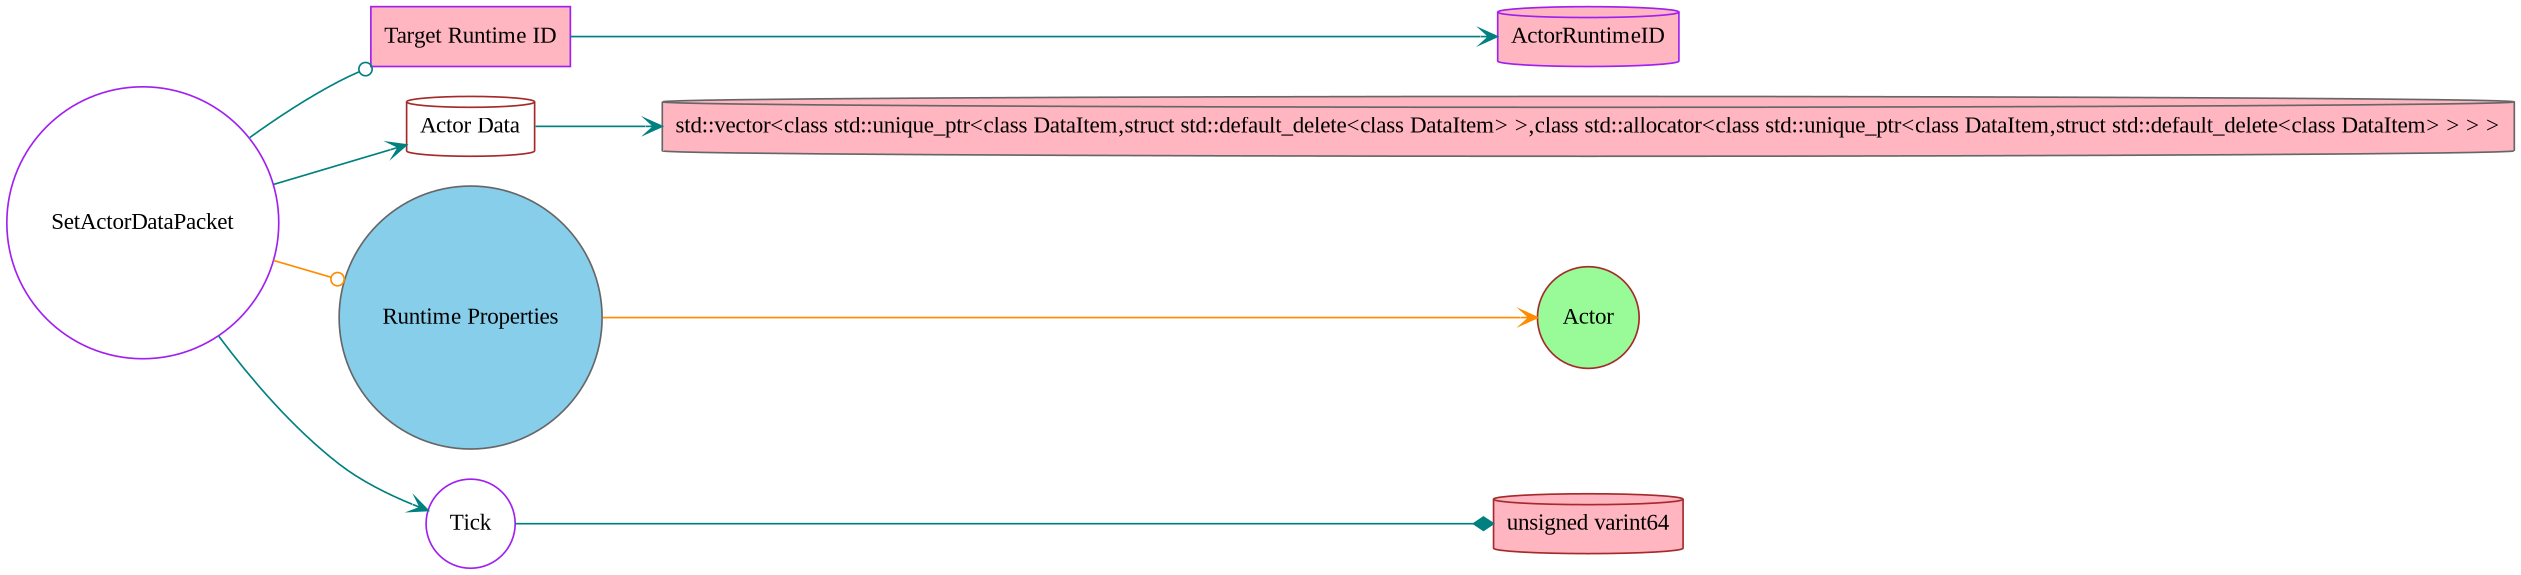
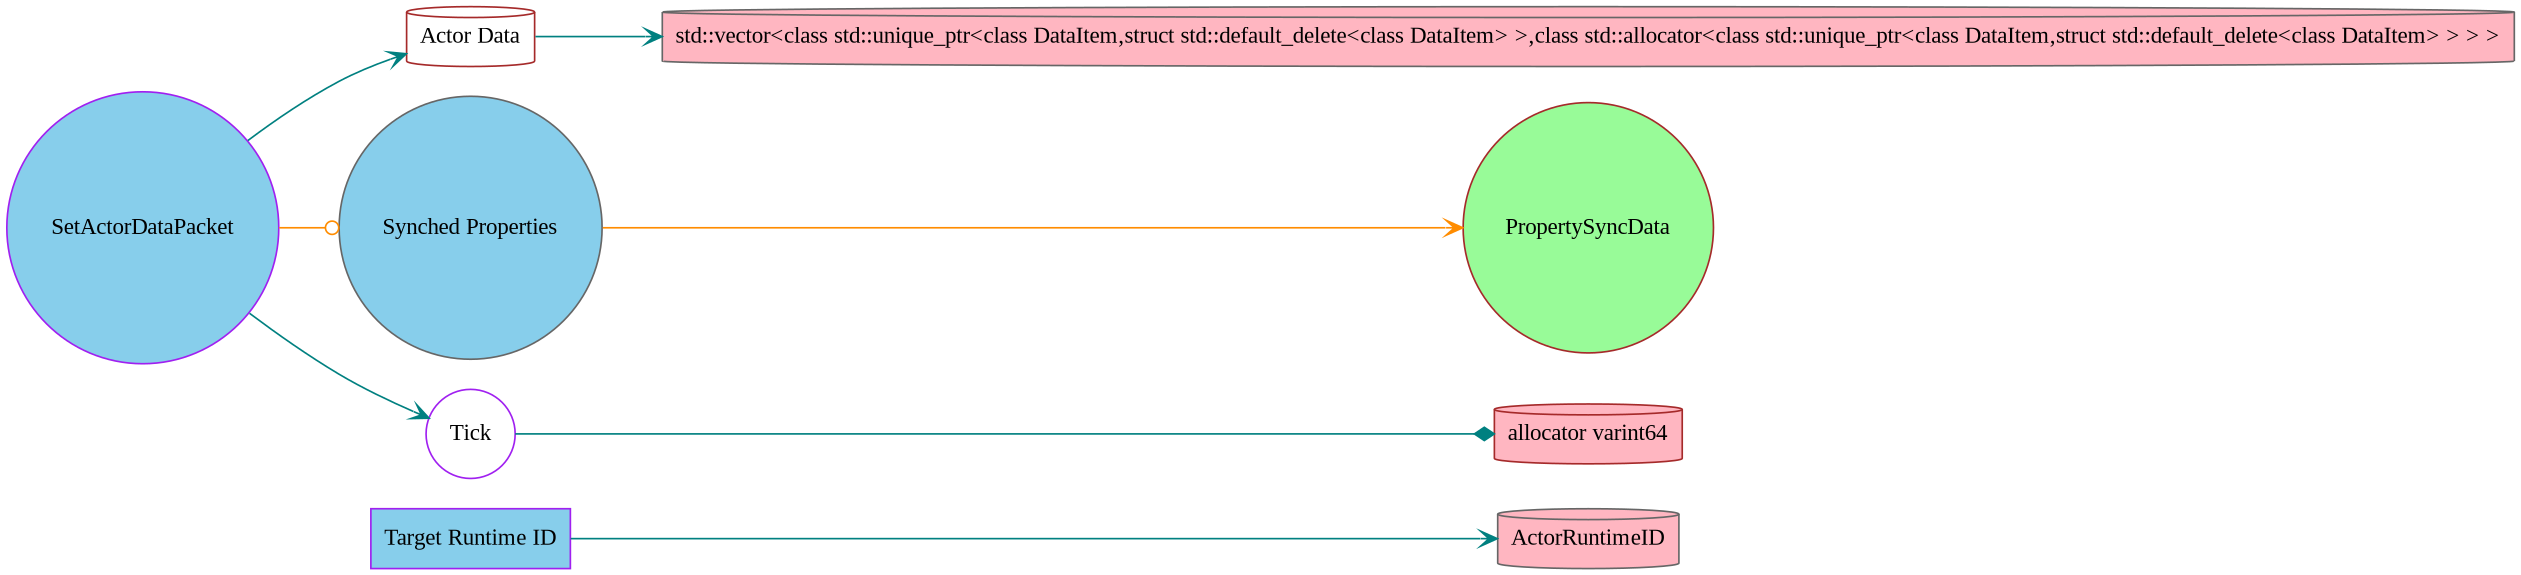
(471, 37) -> (471, 539)
(1588, 37) -> (1588, 539)
(303, 102) -> none
(143, 223) -> (143, 228)
(471, 318) -> (471, 228)
(1588, 318) -> (1588, 228)
(1588, 524) -> (1588, 434)
